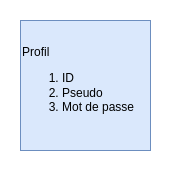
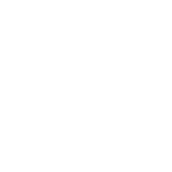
(86, 86) -> none
